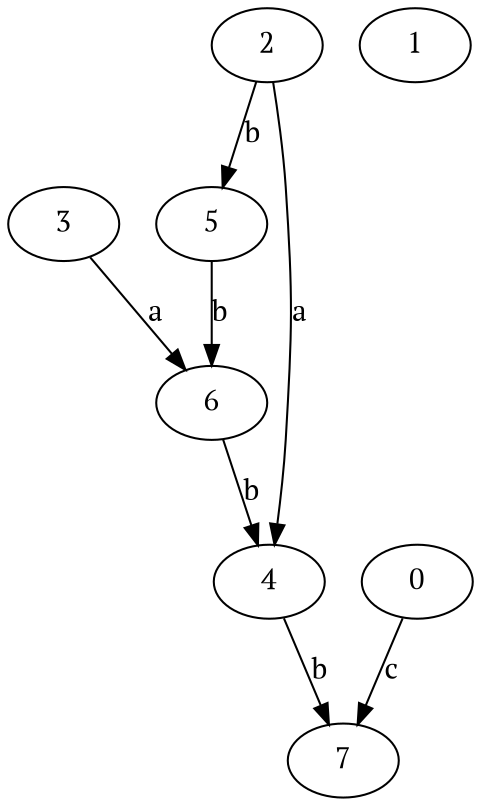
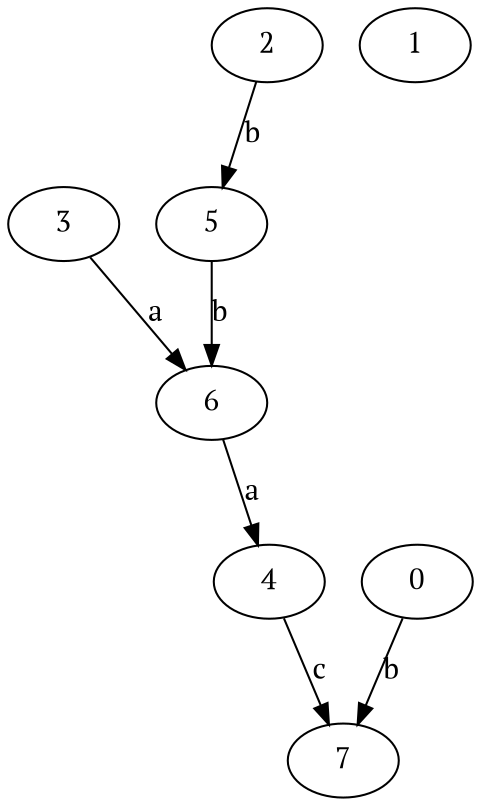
(291, 303) -> none
(252, 492) -> (252, 492)
(320, 671) -> (320, 671)
(392, 671) -> (392, 671)
